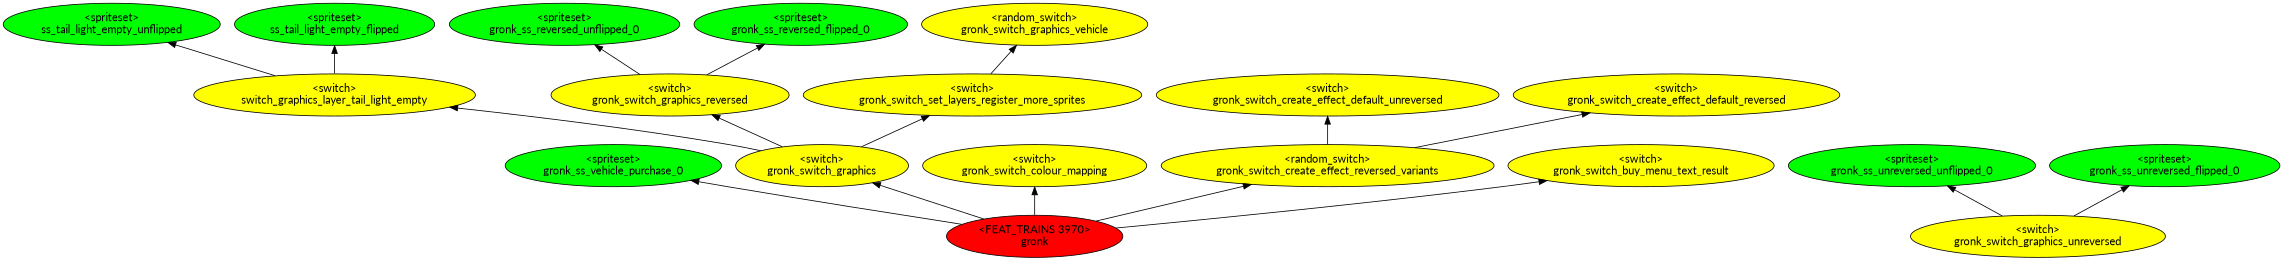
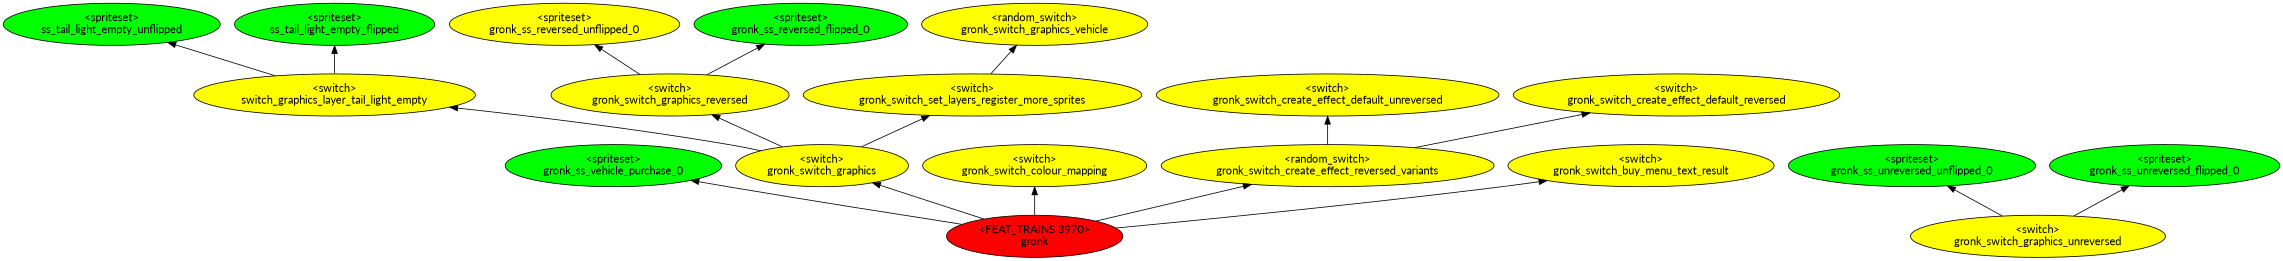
(565, 24) -> (565, 24)
